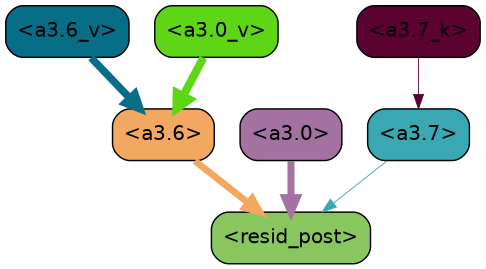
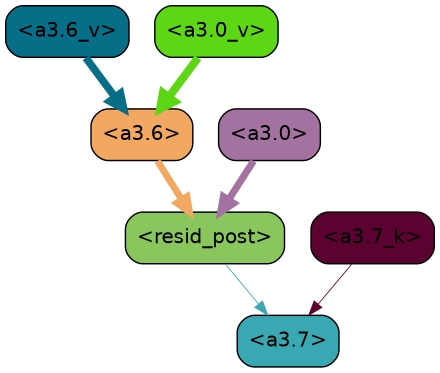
(360, 182) -> (242, 284)
